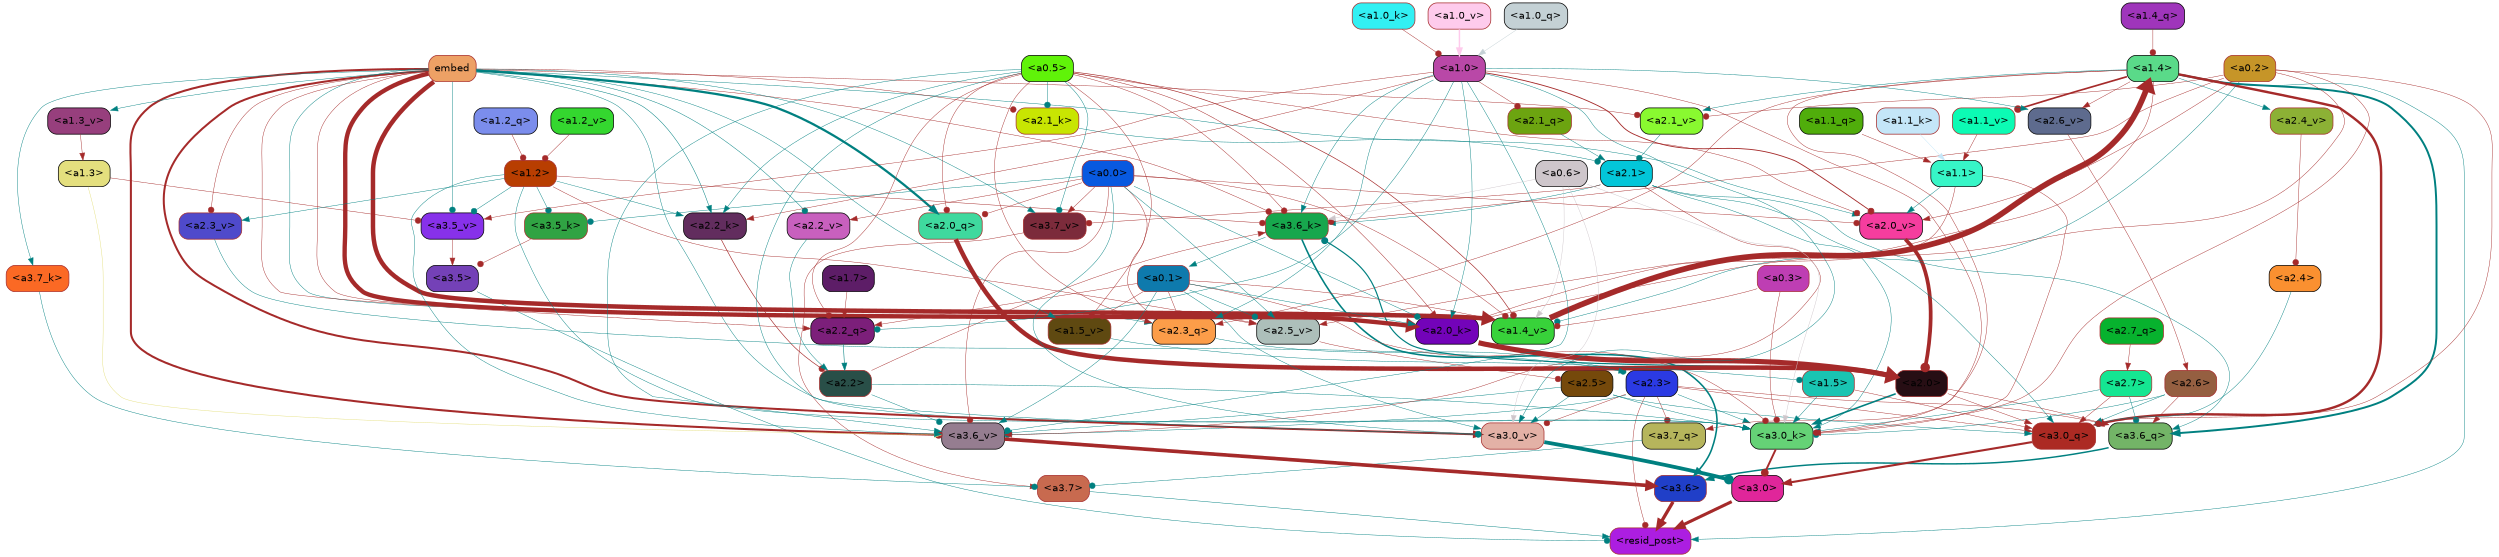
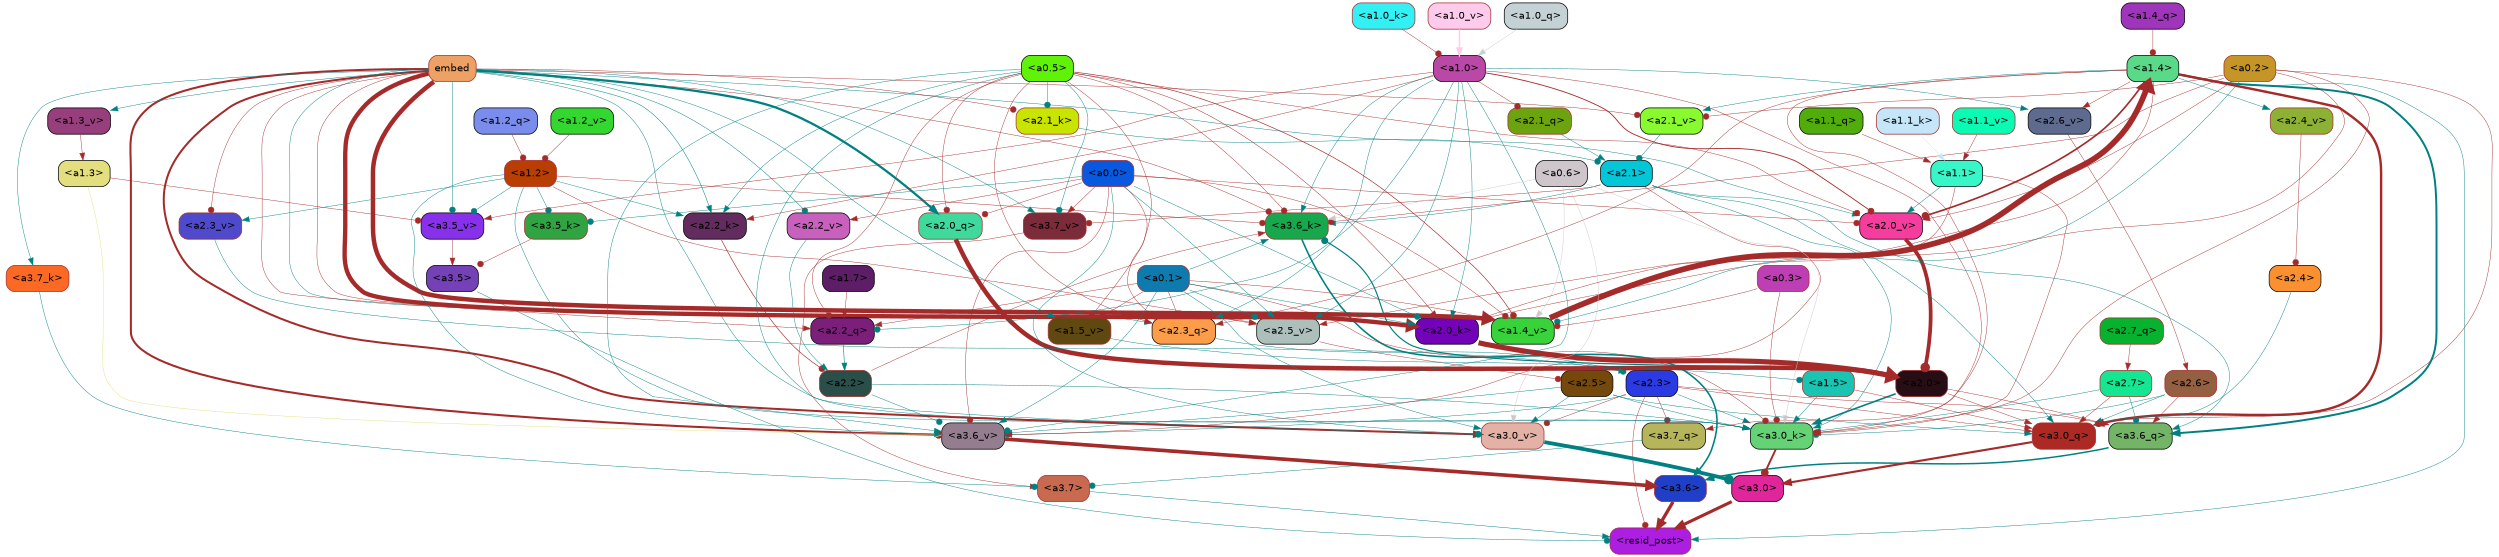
(2092, 87) -> (2048, 166)
(1231, 250) -> (1226, 256)
(1834, 281) -> (1432, 207)
